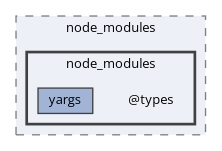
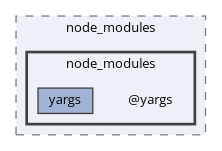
(151, 101) -> (151, 101)
